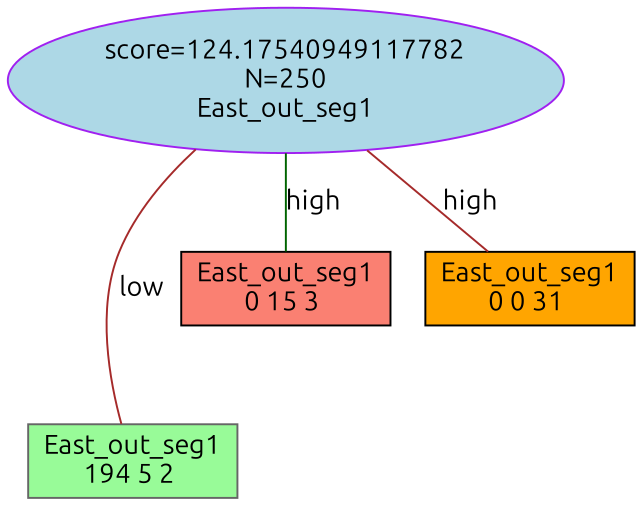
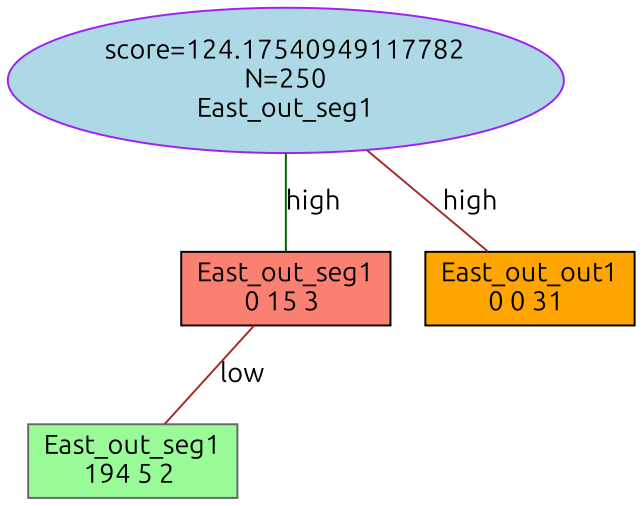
(112, 274) -> (209, 375)
(530, 289) -> (530, 289)
